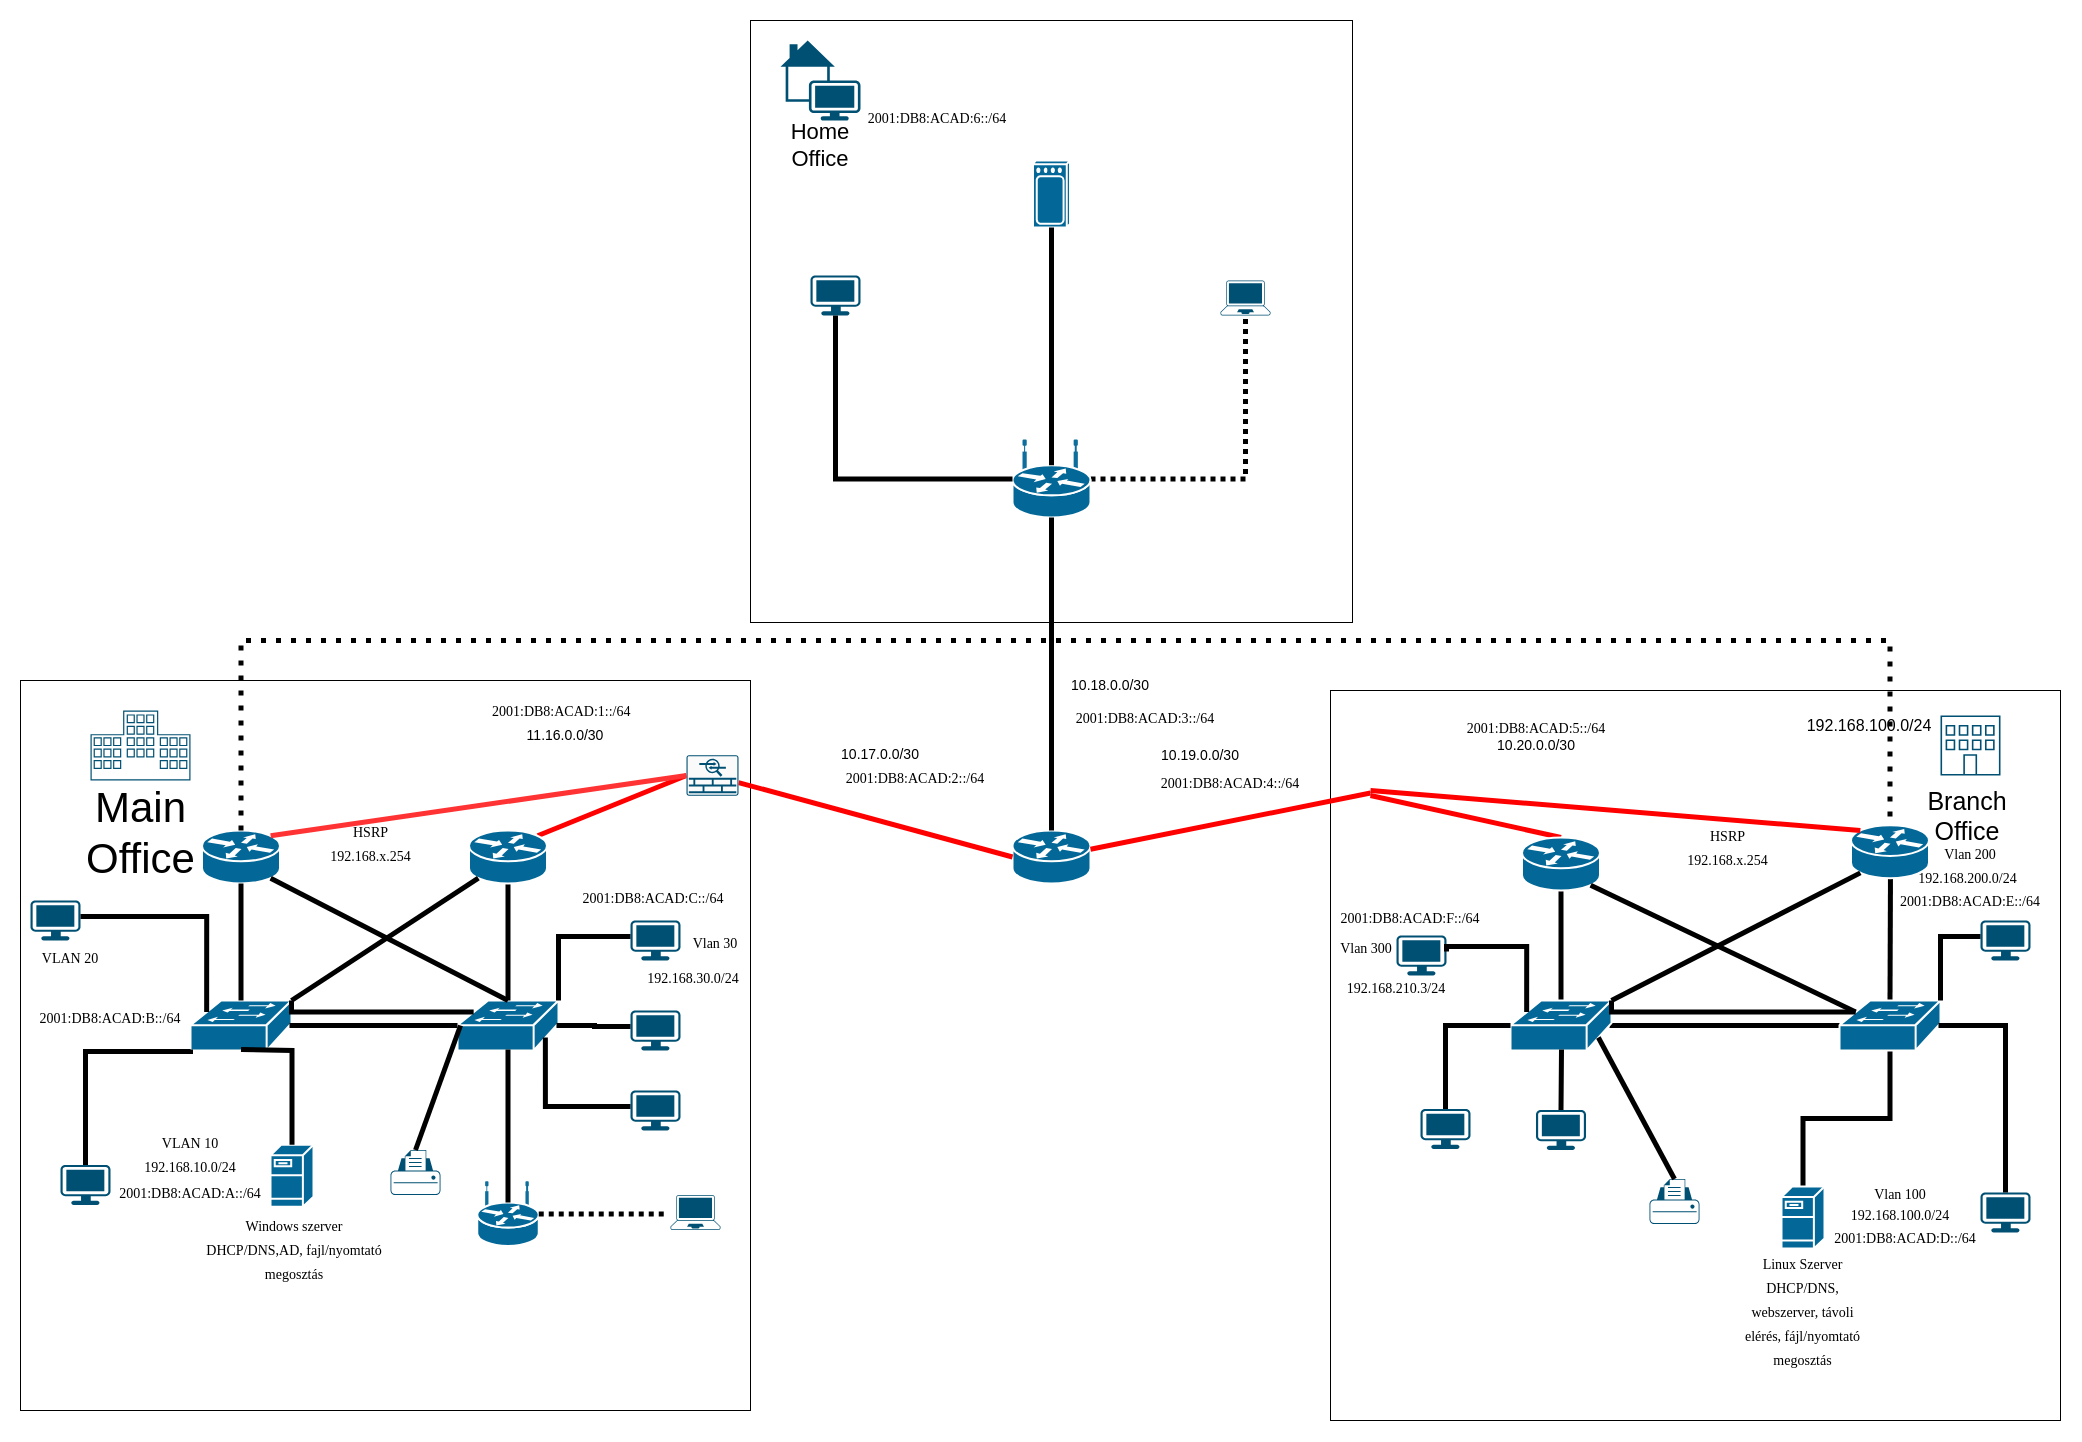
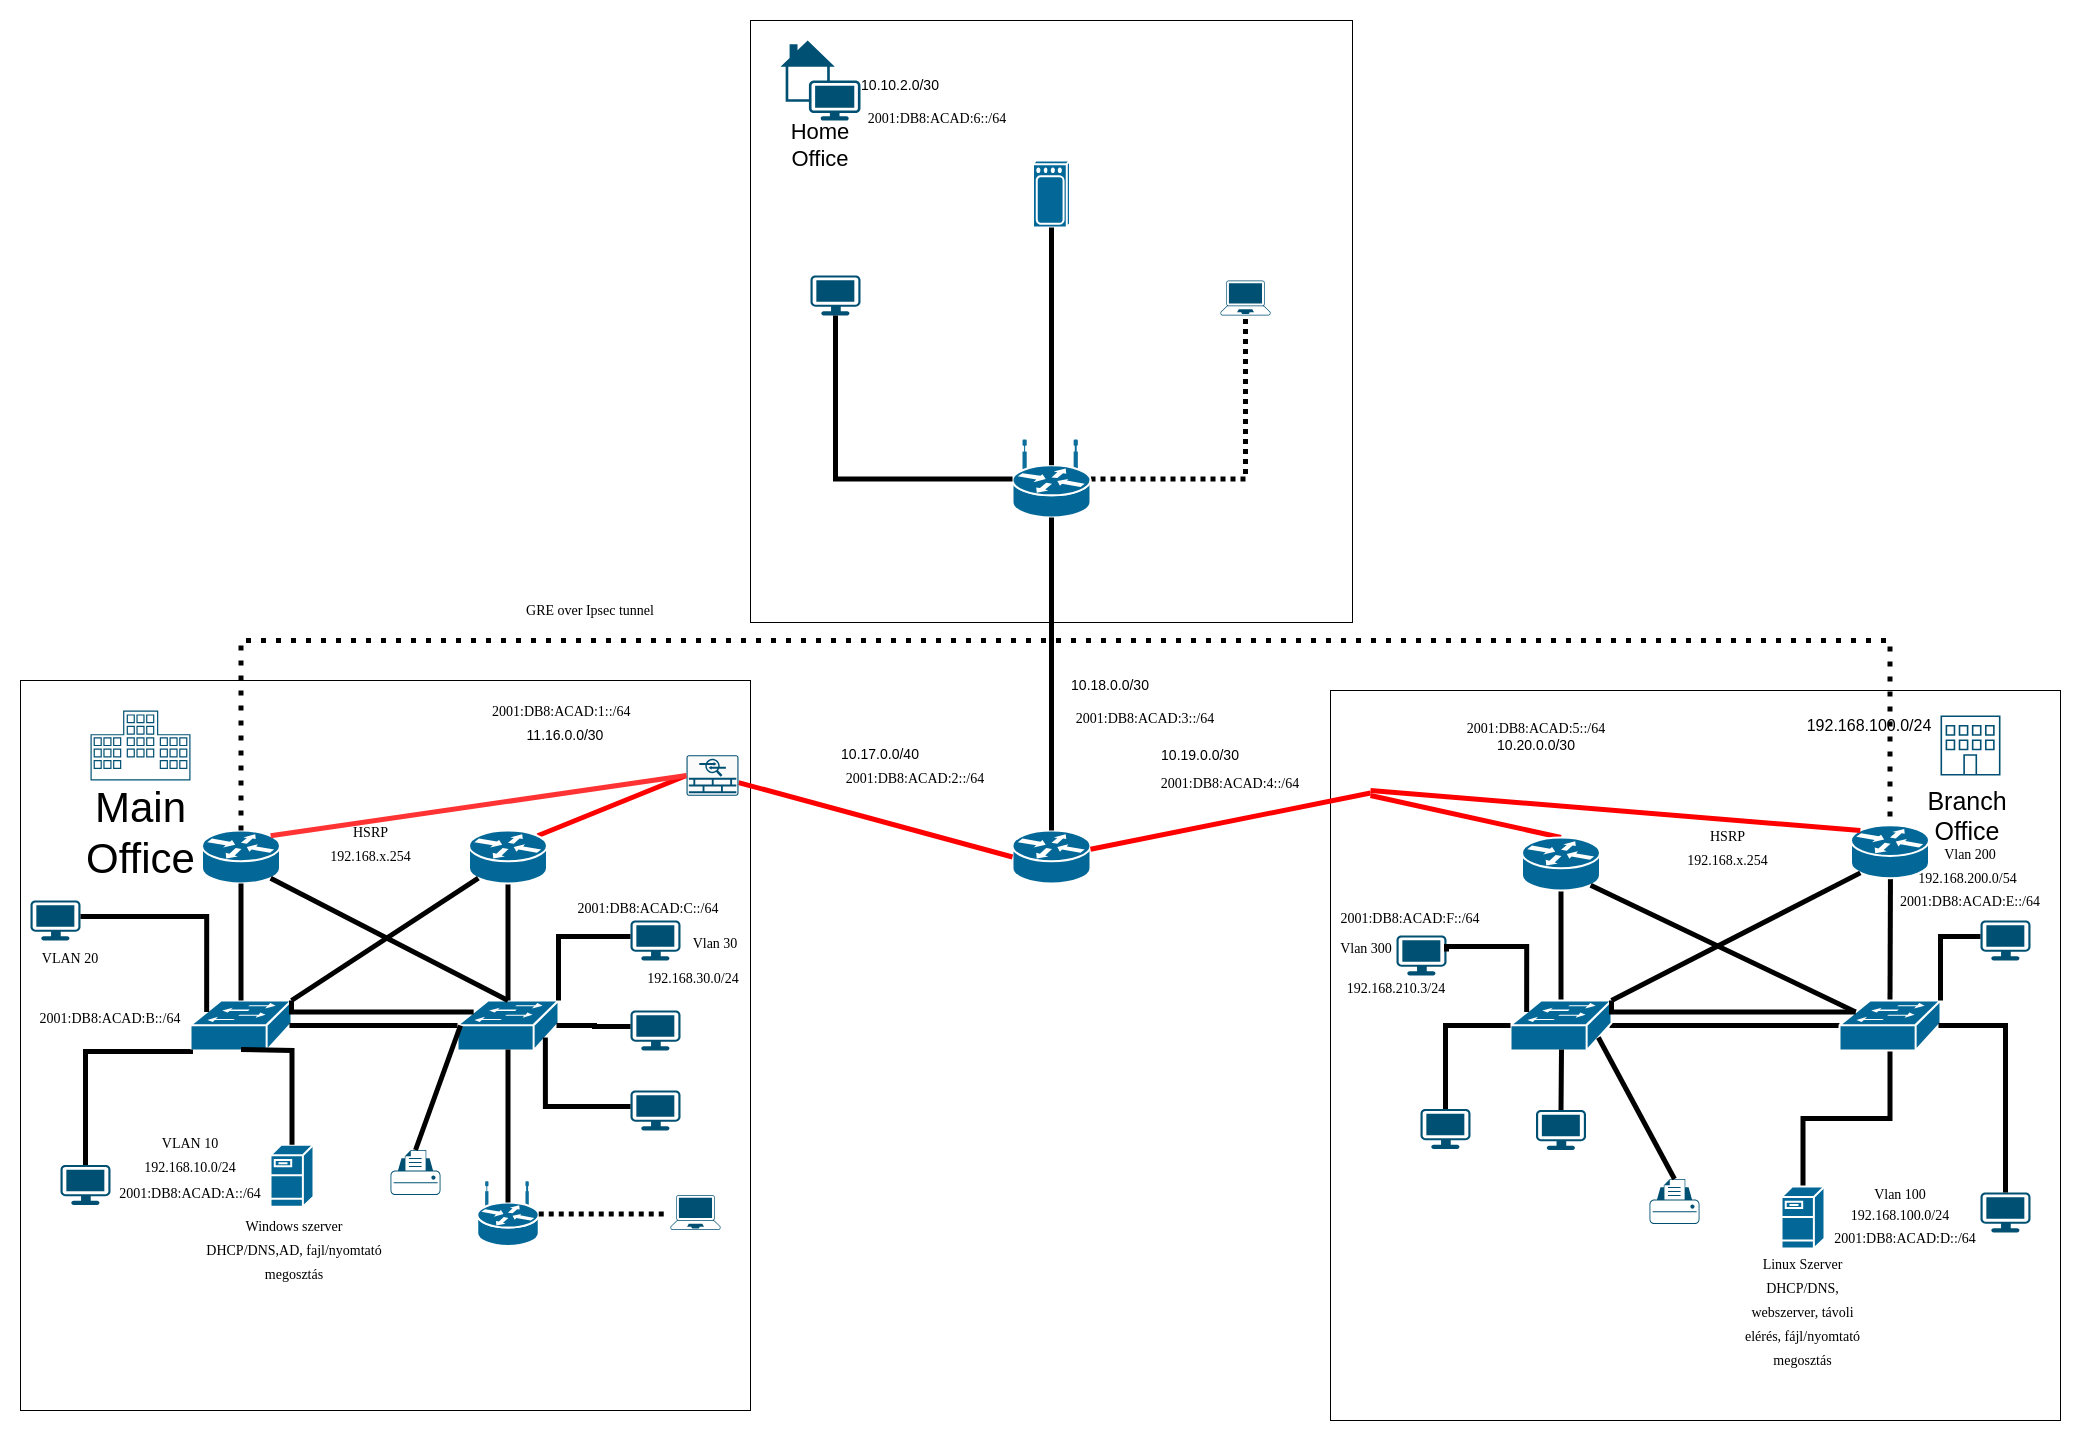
none -> (901, 86)
none -> (591, 608)
(881, 755) -> (881, 755)
(1968, 876) -> (1968, 876)
(654, 896) -> (649, 906)
